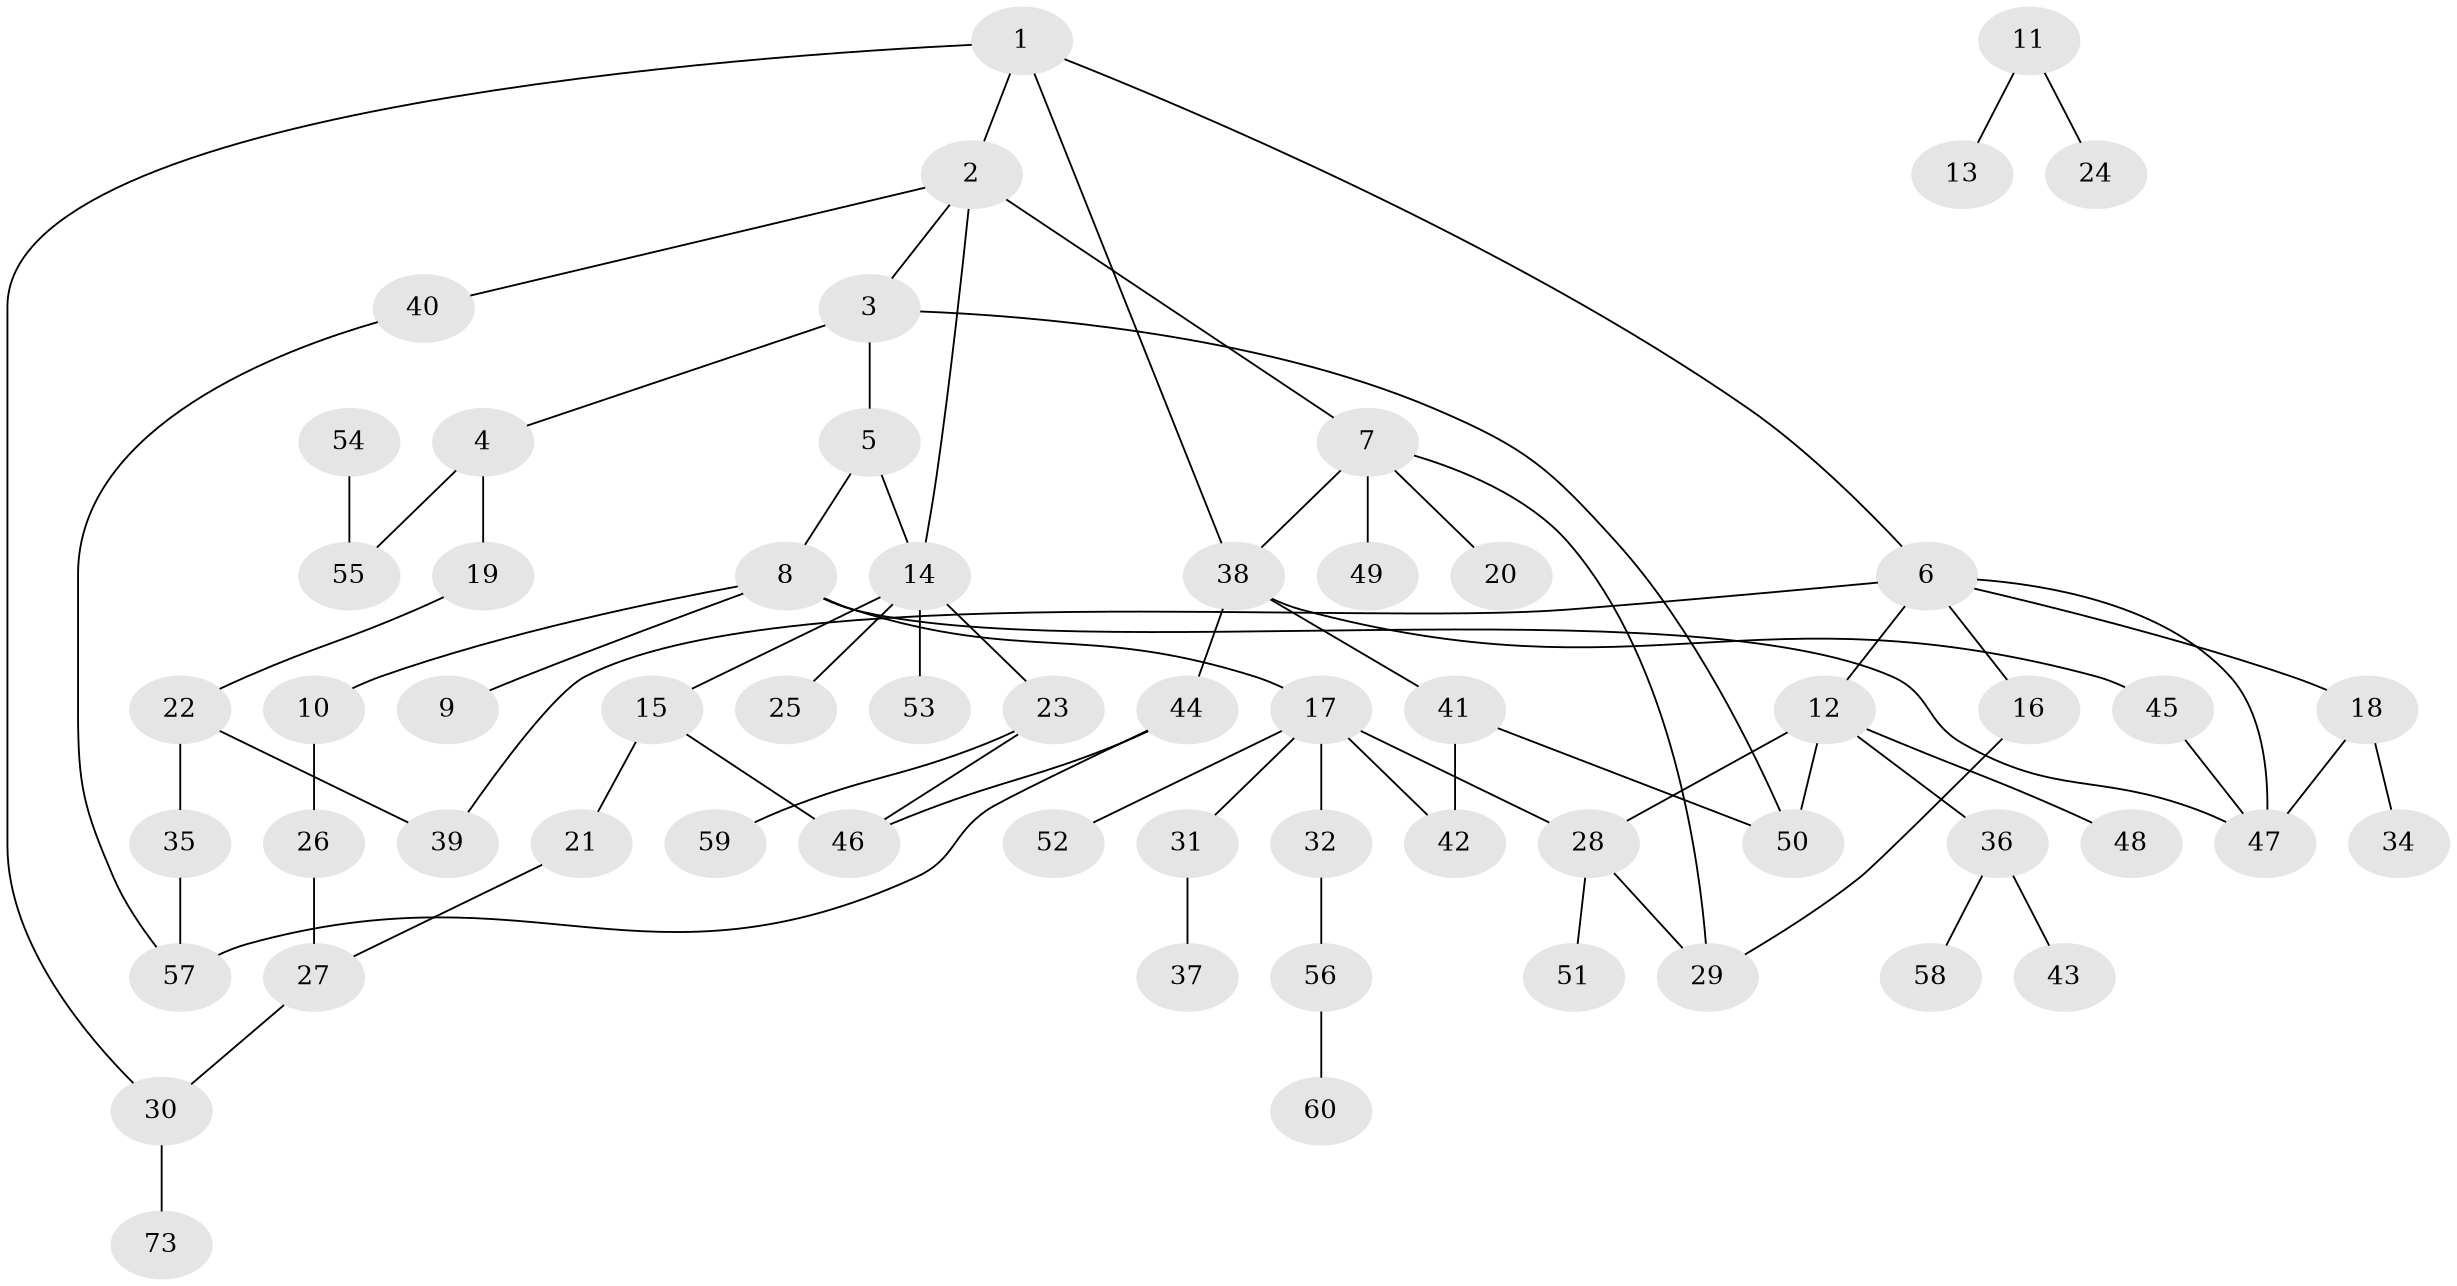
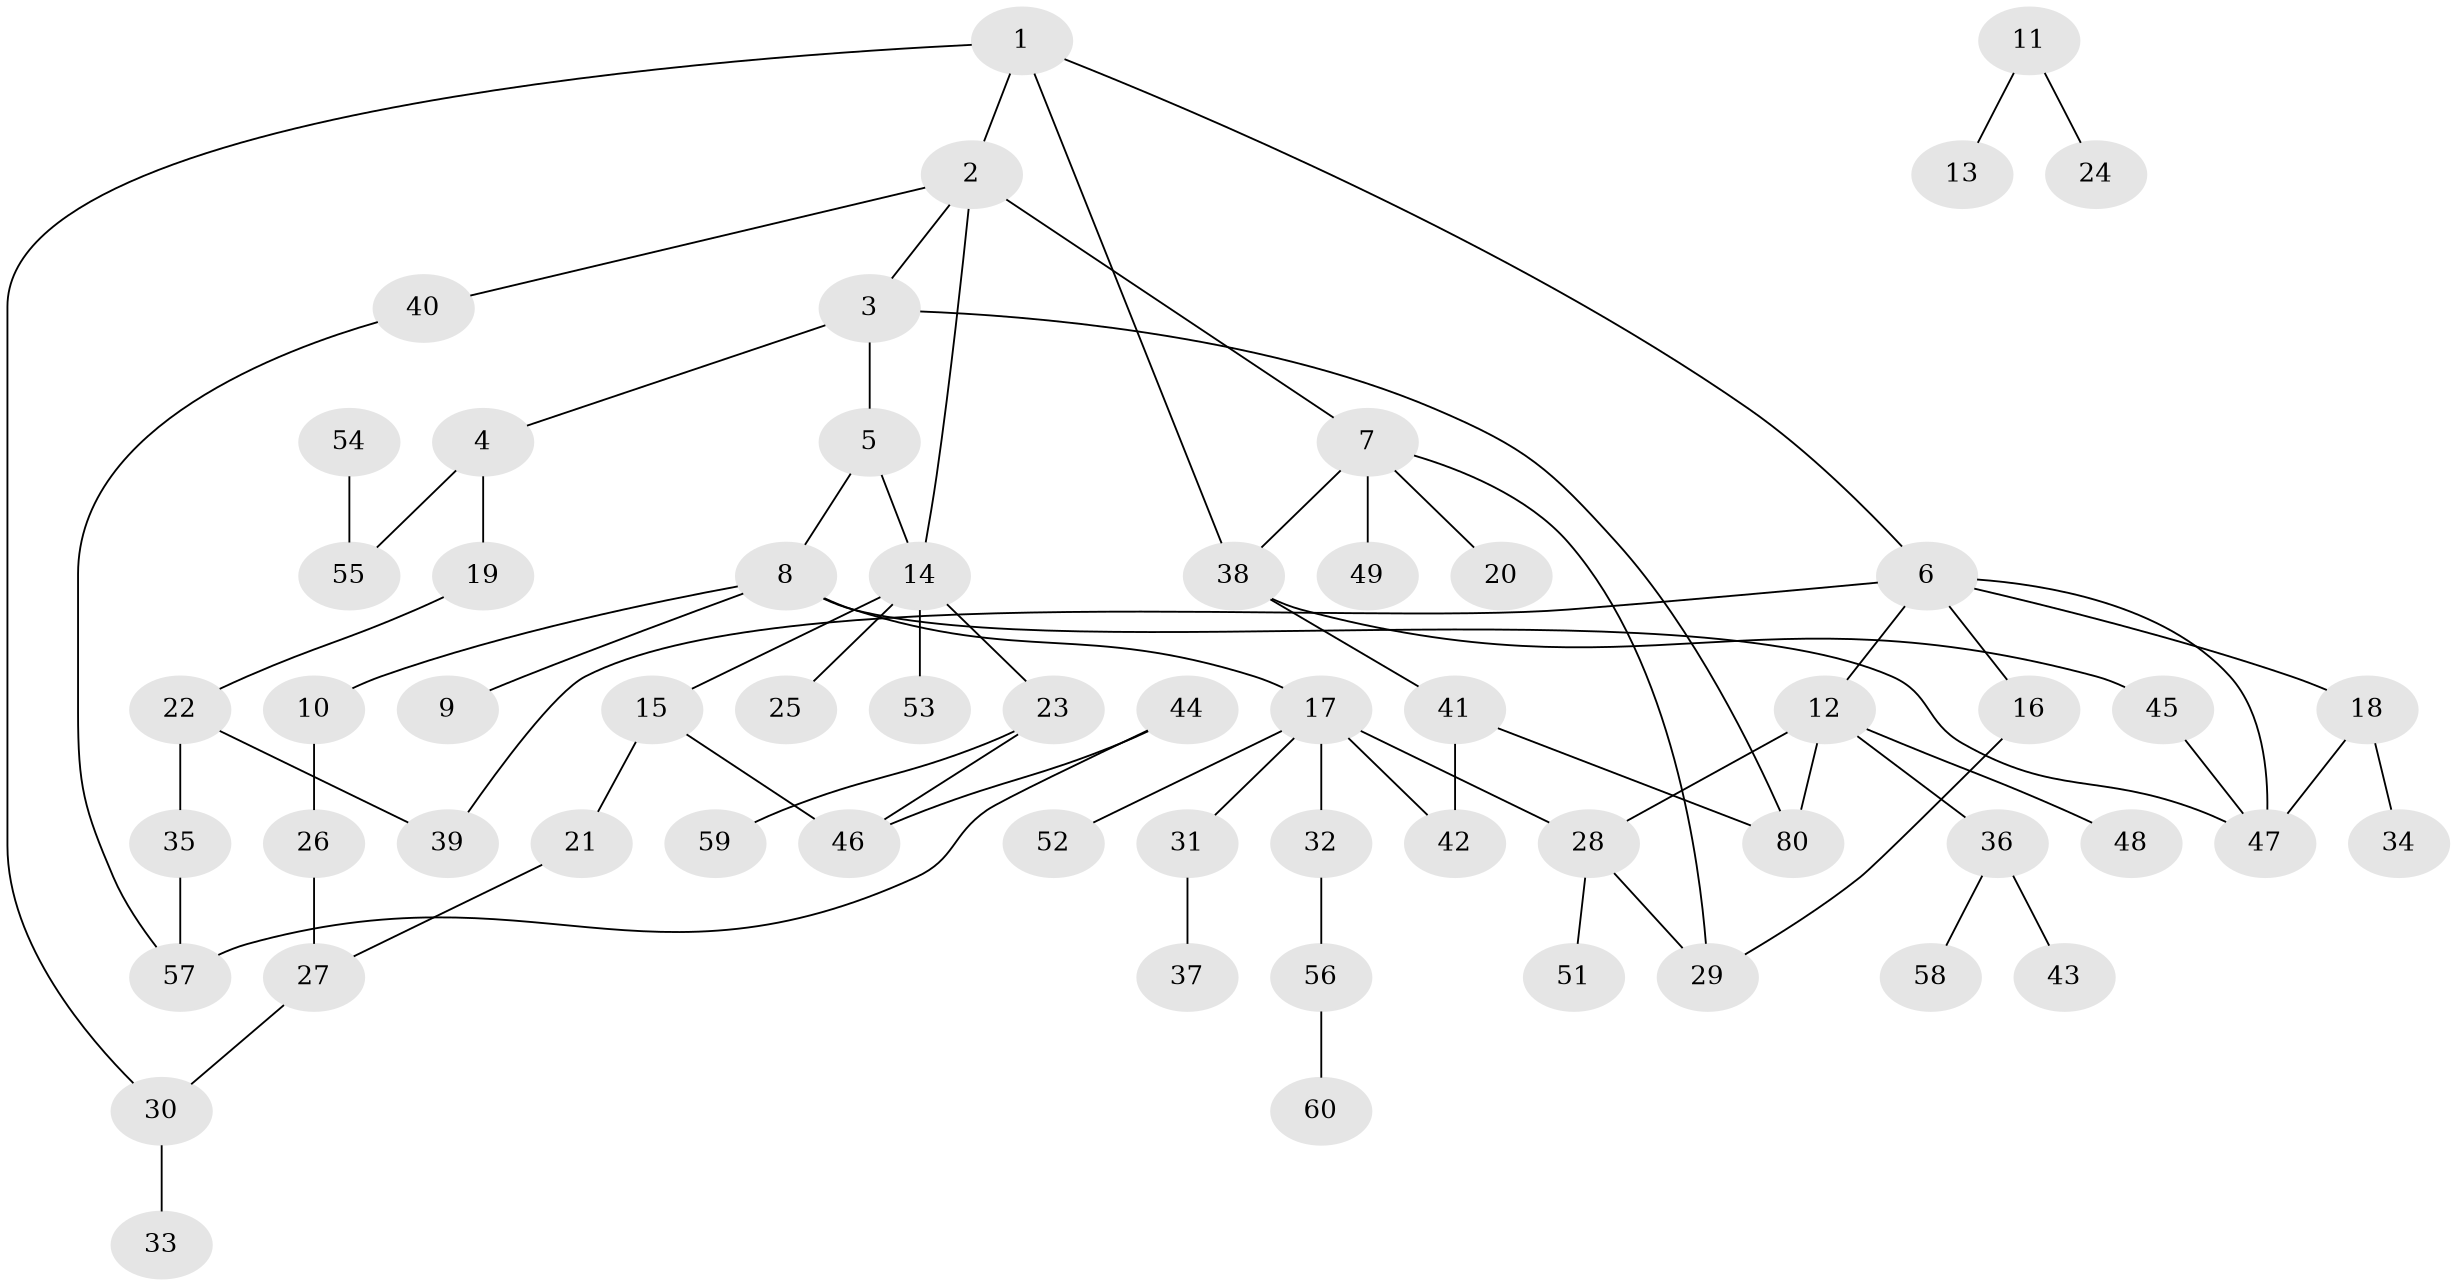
(1210, 644) -> none
(1793, 844) -> (1793, 844)
(162, 1245) -> (162, 1245)
